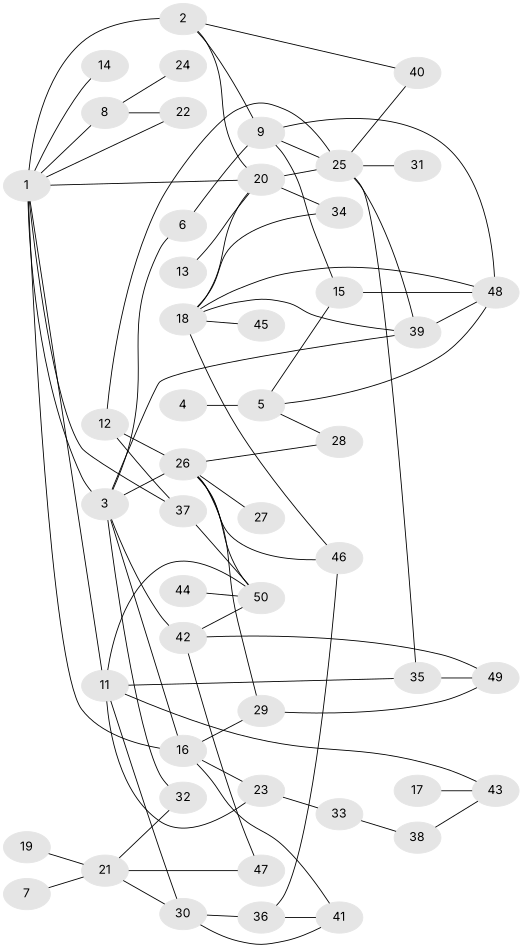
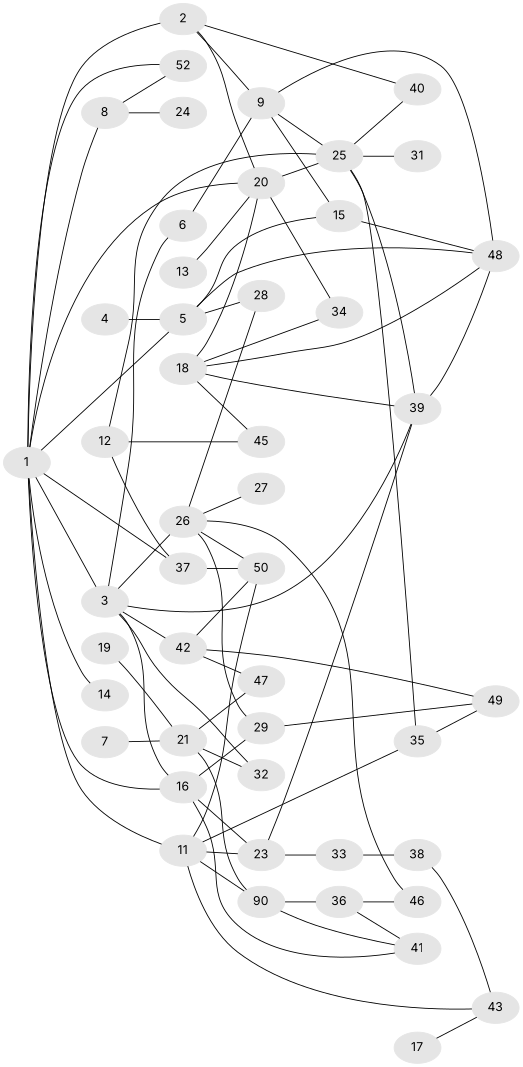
(183, 113) -> (183, 66)
none -> (105, 391)
(144, 444) -> (183, 442)
(249, 446) -> none
(183, 591) -> none
none -> (347, 623)
(183, 914) -> (261, 902)
